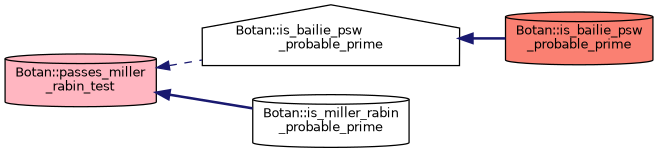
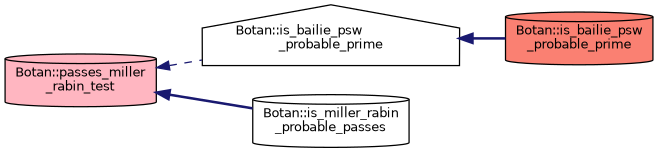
(331, 121) -> (331, 121)
